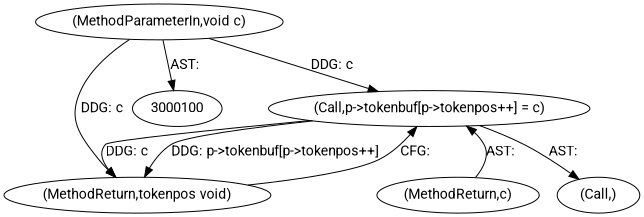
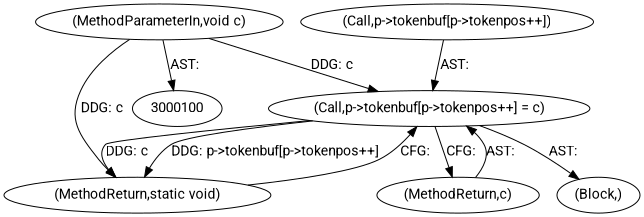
none -> (447, 22)
none -> (442, 147)
(137, 195) -> (137, 195)
(598, 195) -> (598, 195)
